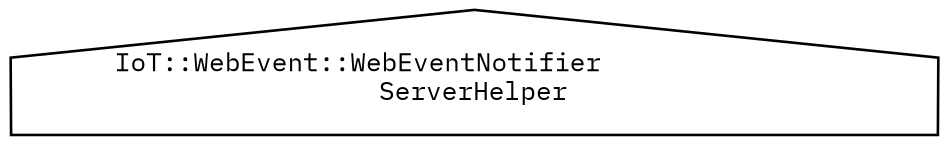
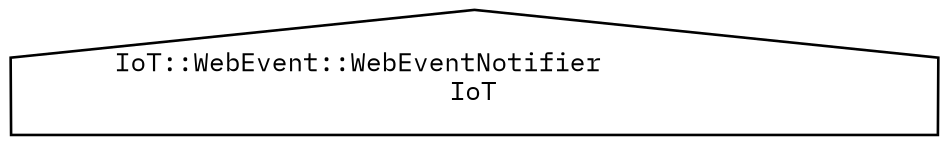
(474, 79) -> (474, 79)
